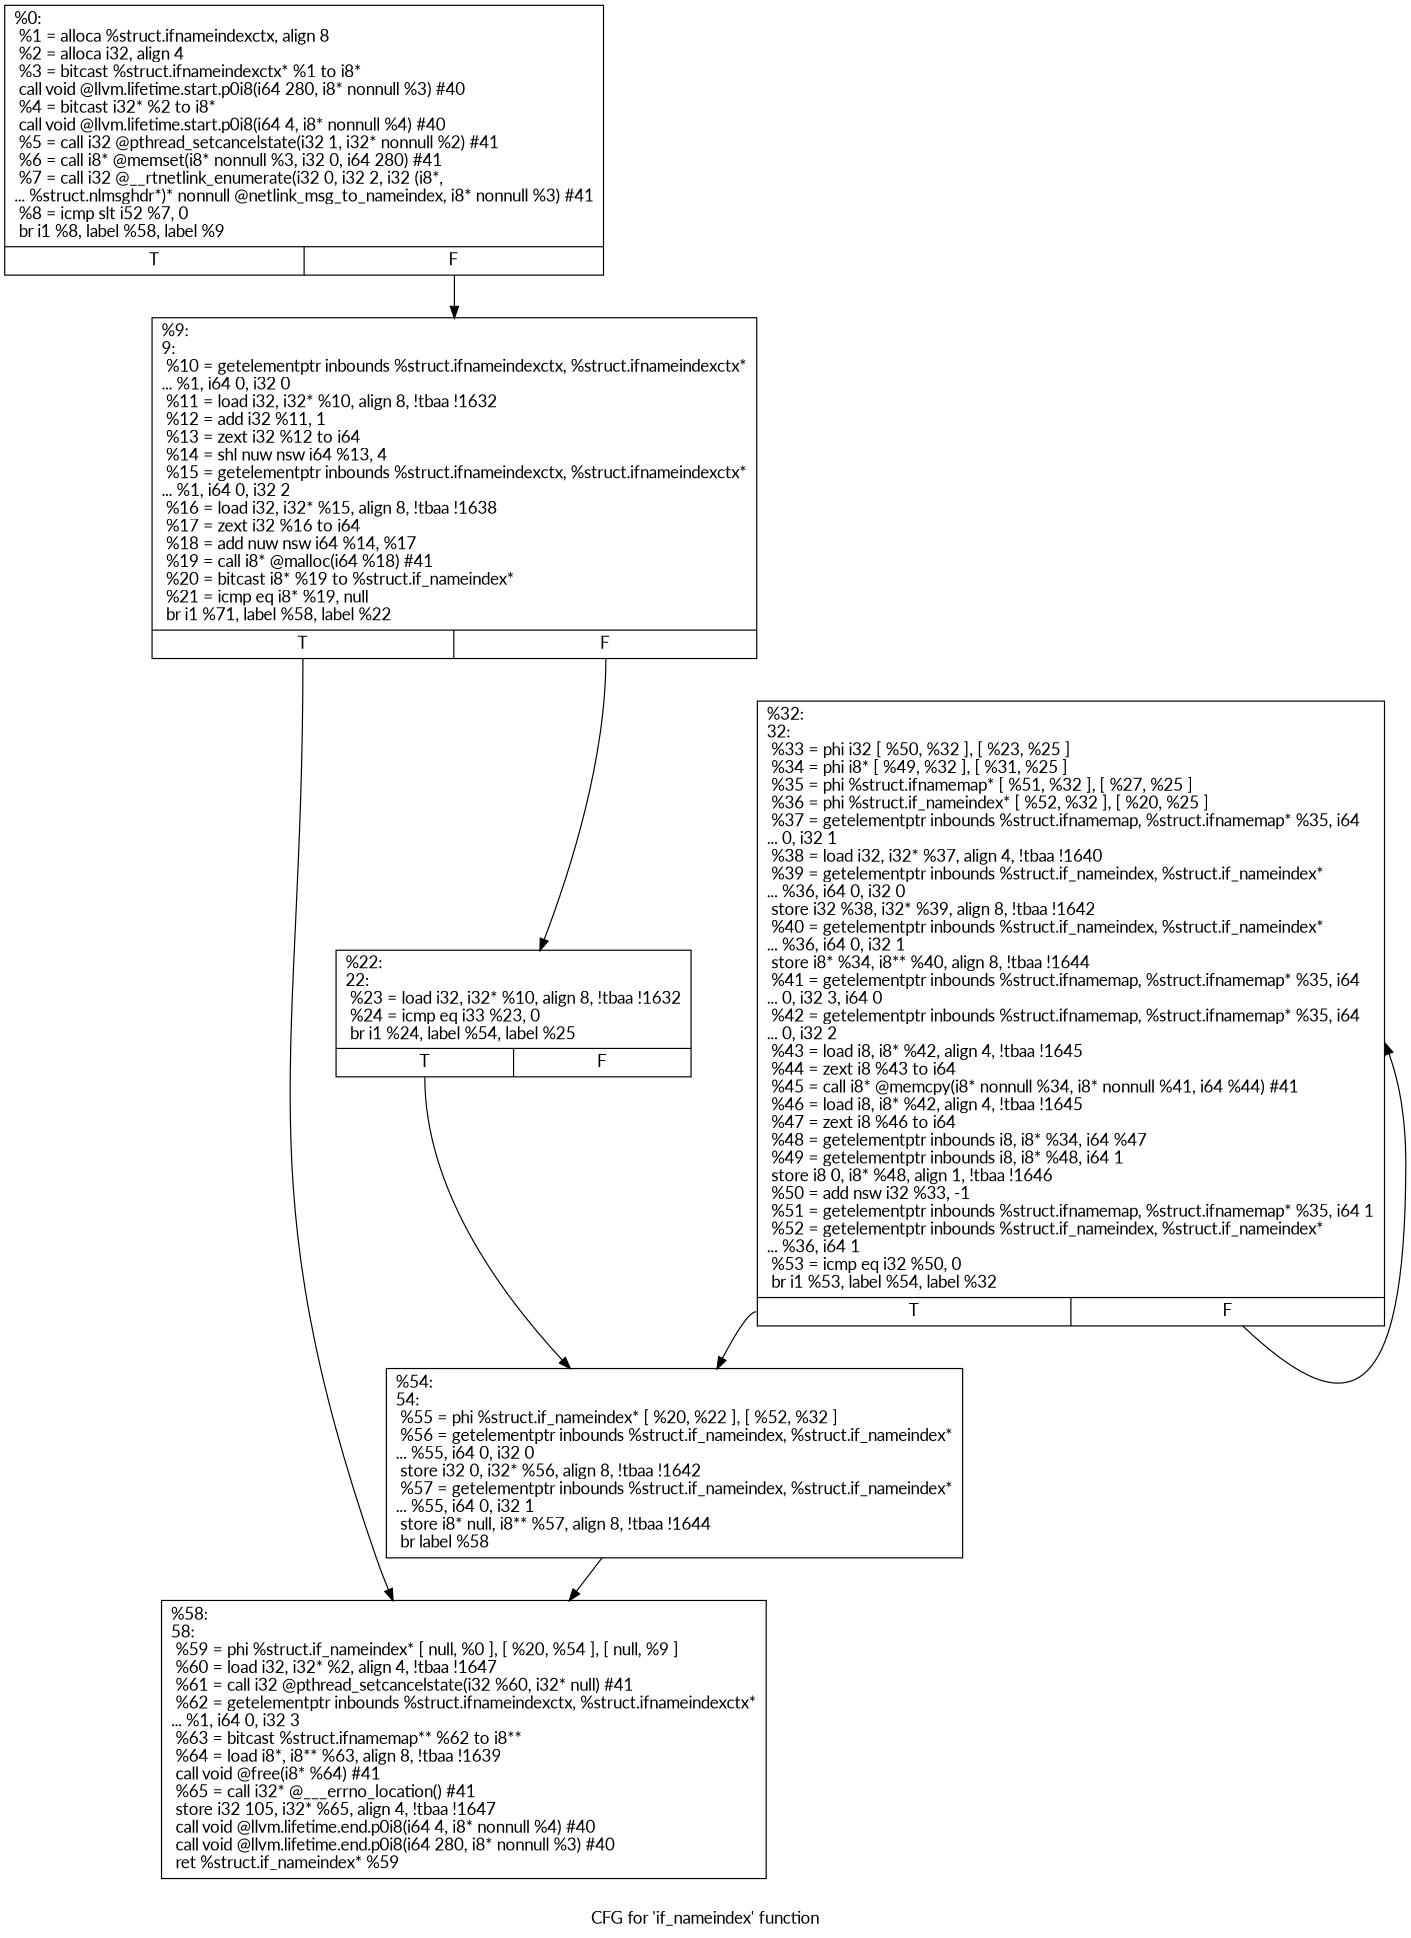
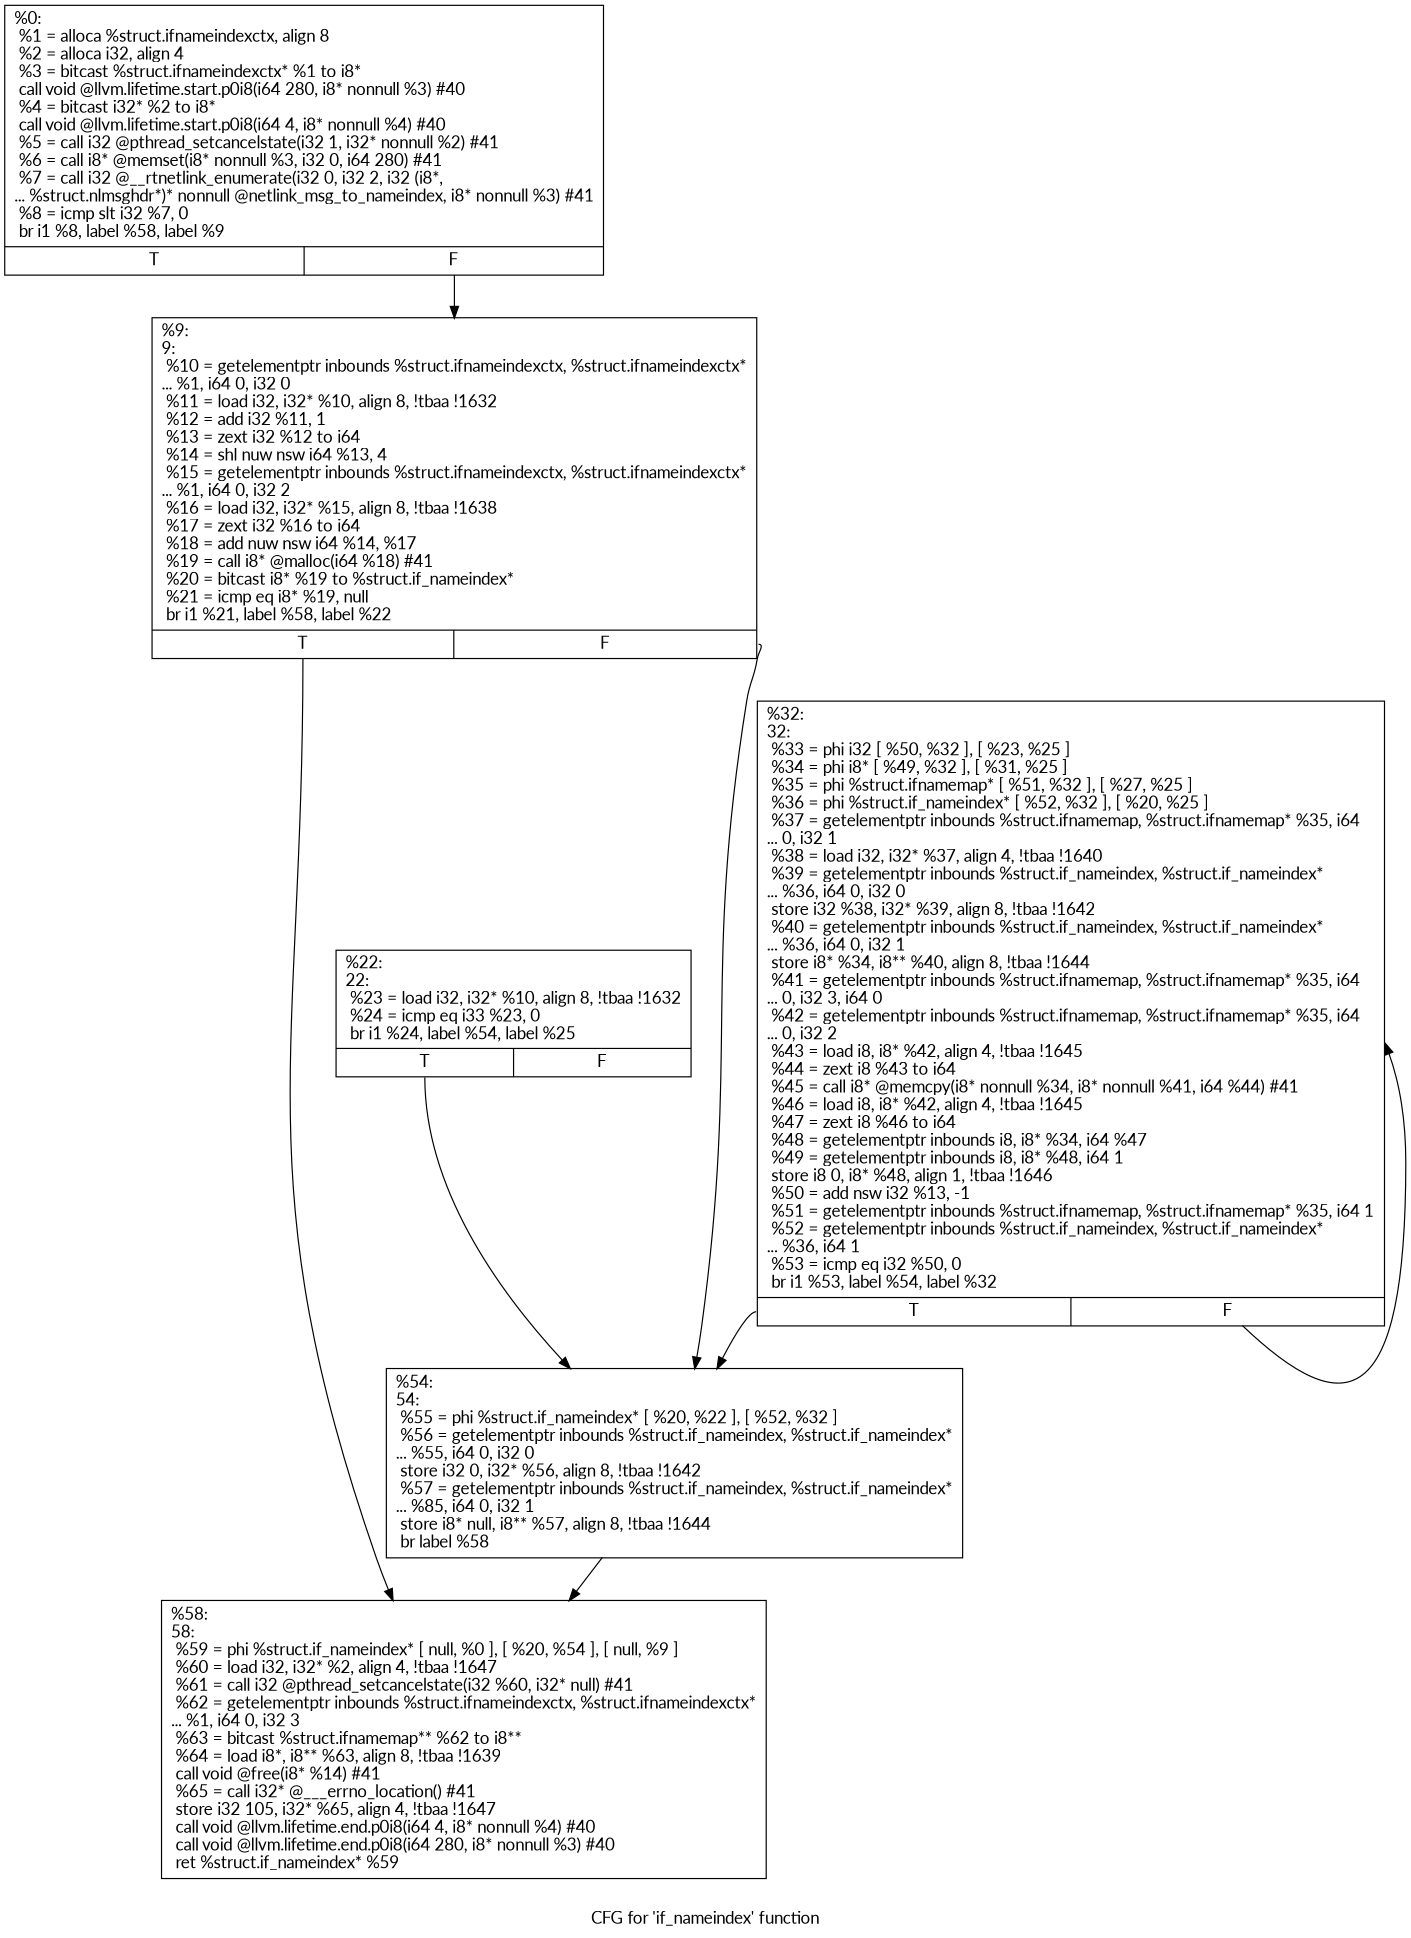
(102, 214) -> (102, 214)
(277, 615) -> (277, 615)
(587, 801) -> (722, 999)
(869, 1194) -> (869, 1194)
(466, 1507) -> (466, 1507)
(276, 1774) -> (276, 1774)
